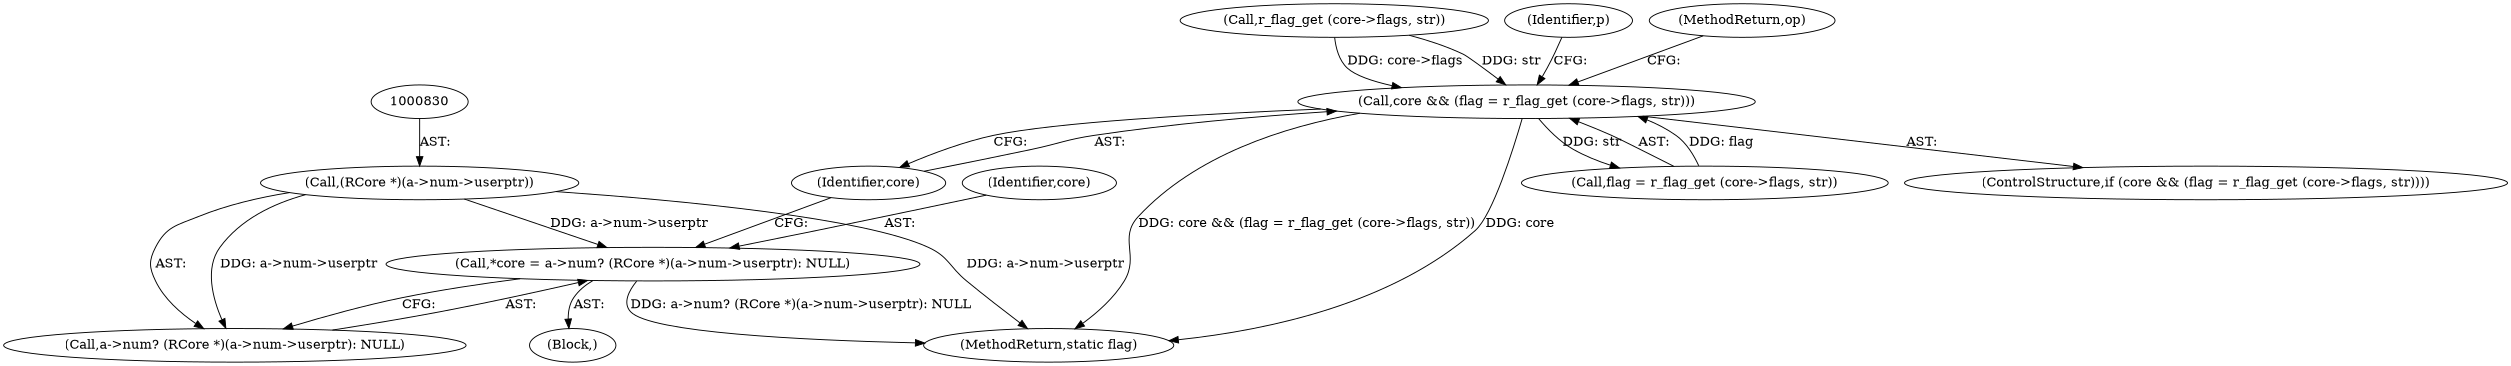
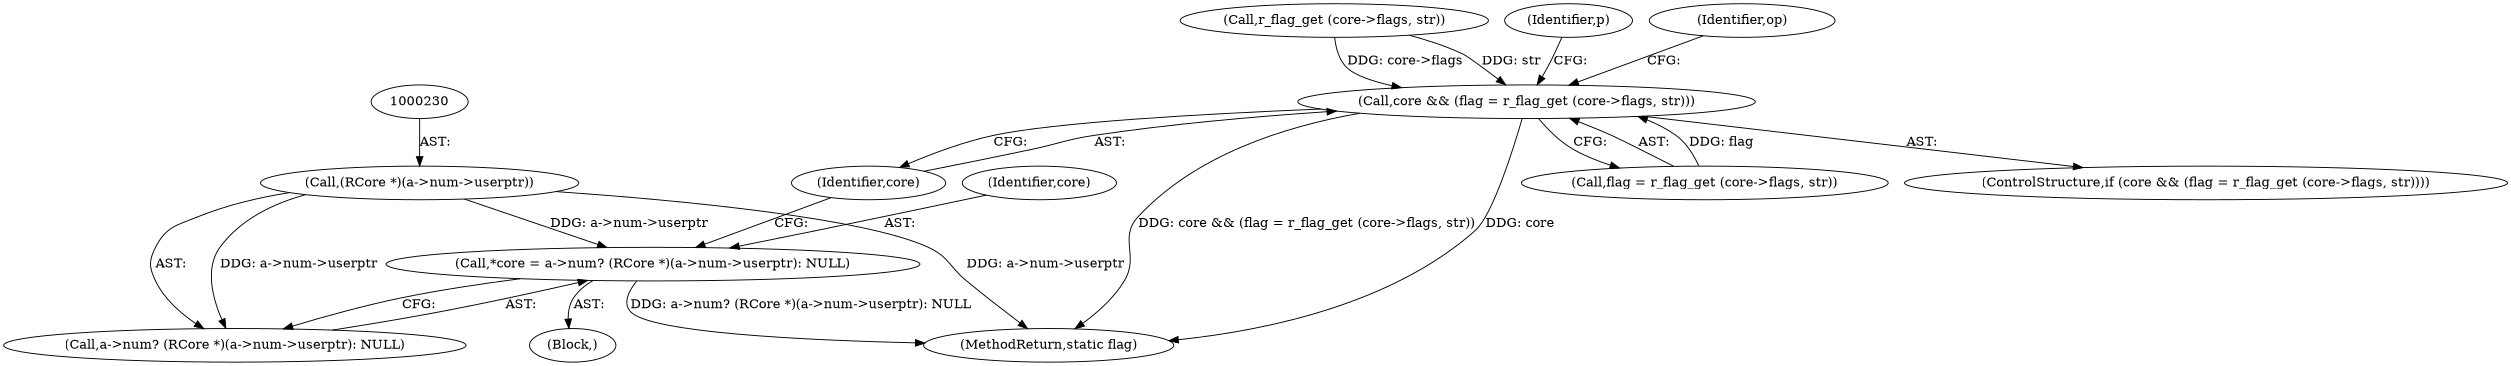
(1742, 21) -> (1742, 21)
(420, 102) -> (420, 102)
(1592, 142) -> (1592, 142)
